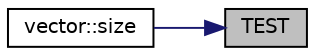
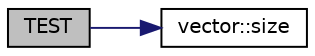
(179, 28) -> (115, 28)
